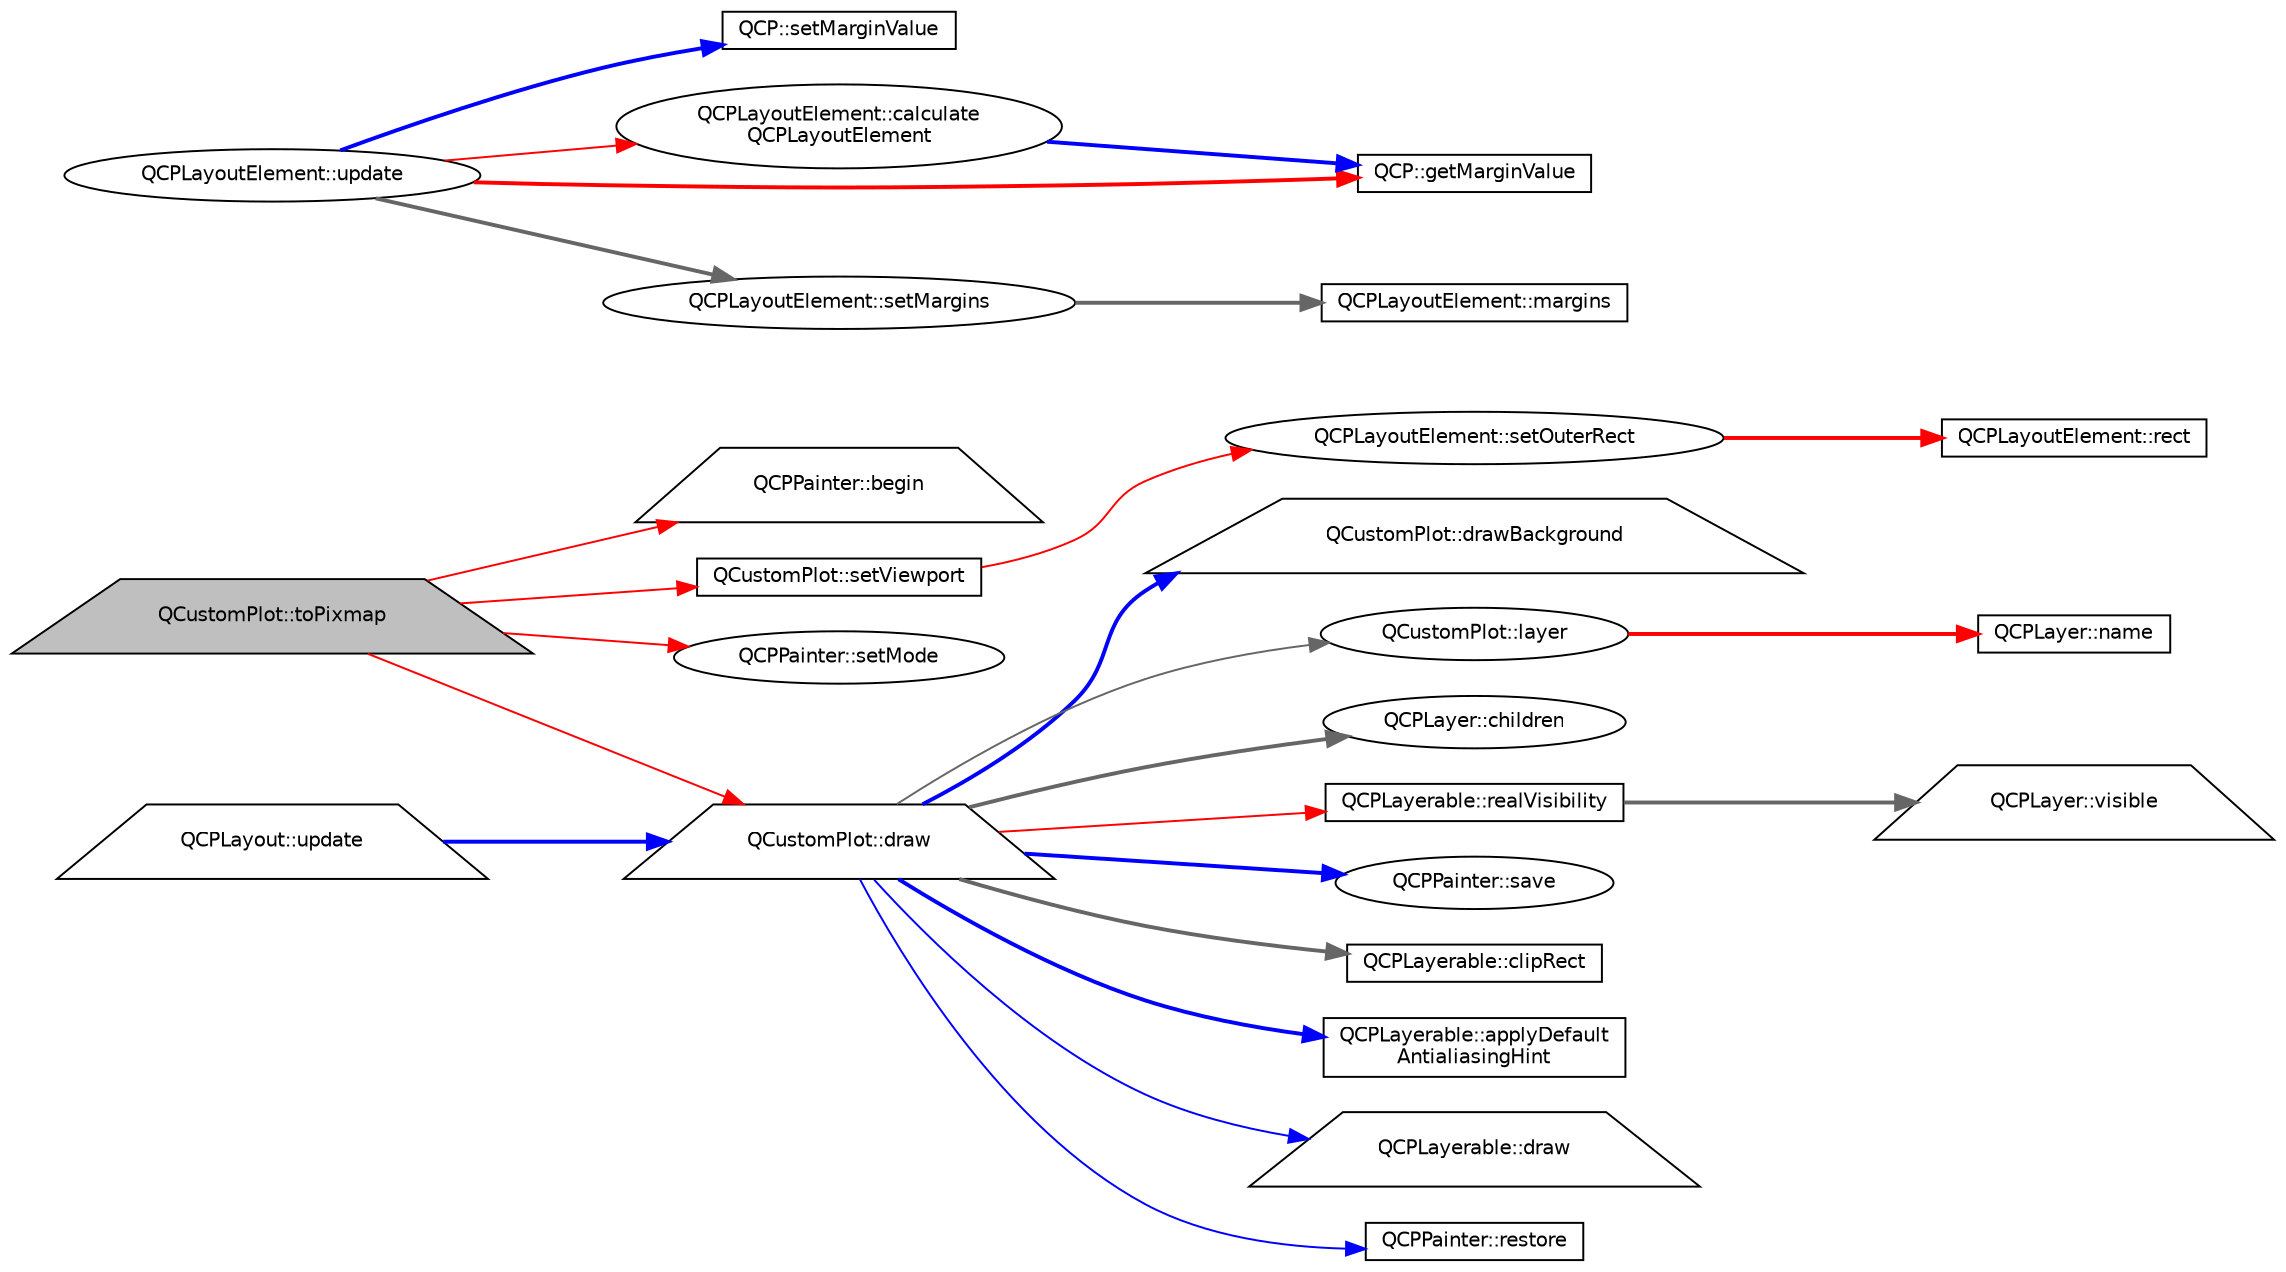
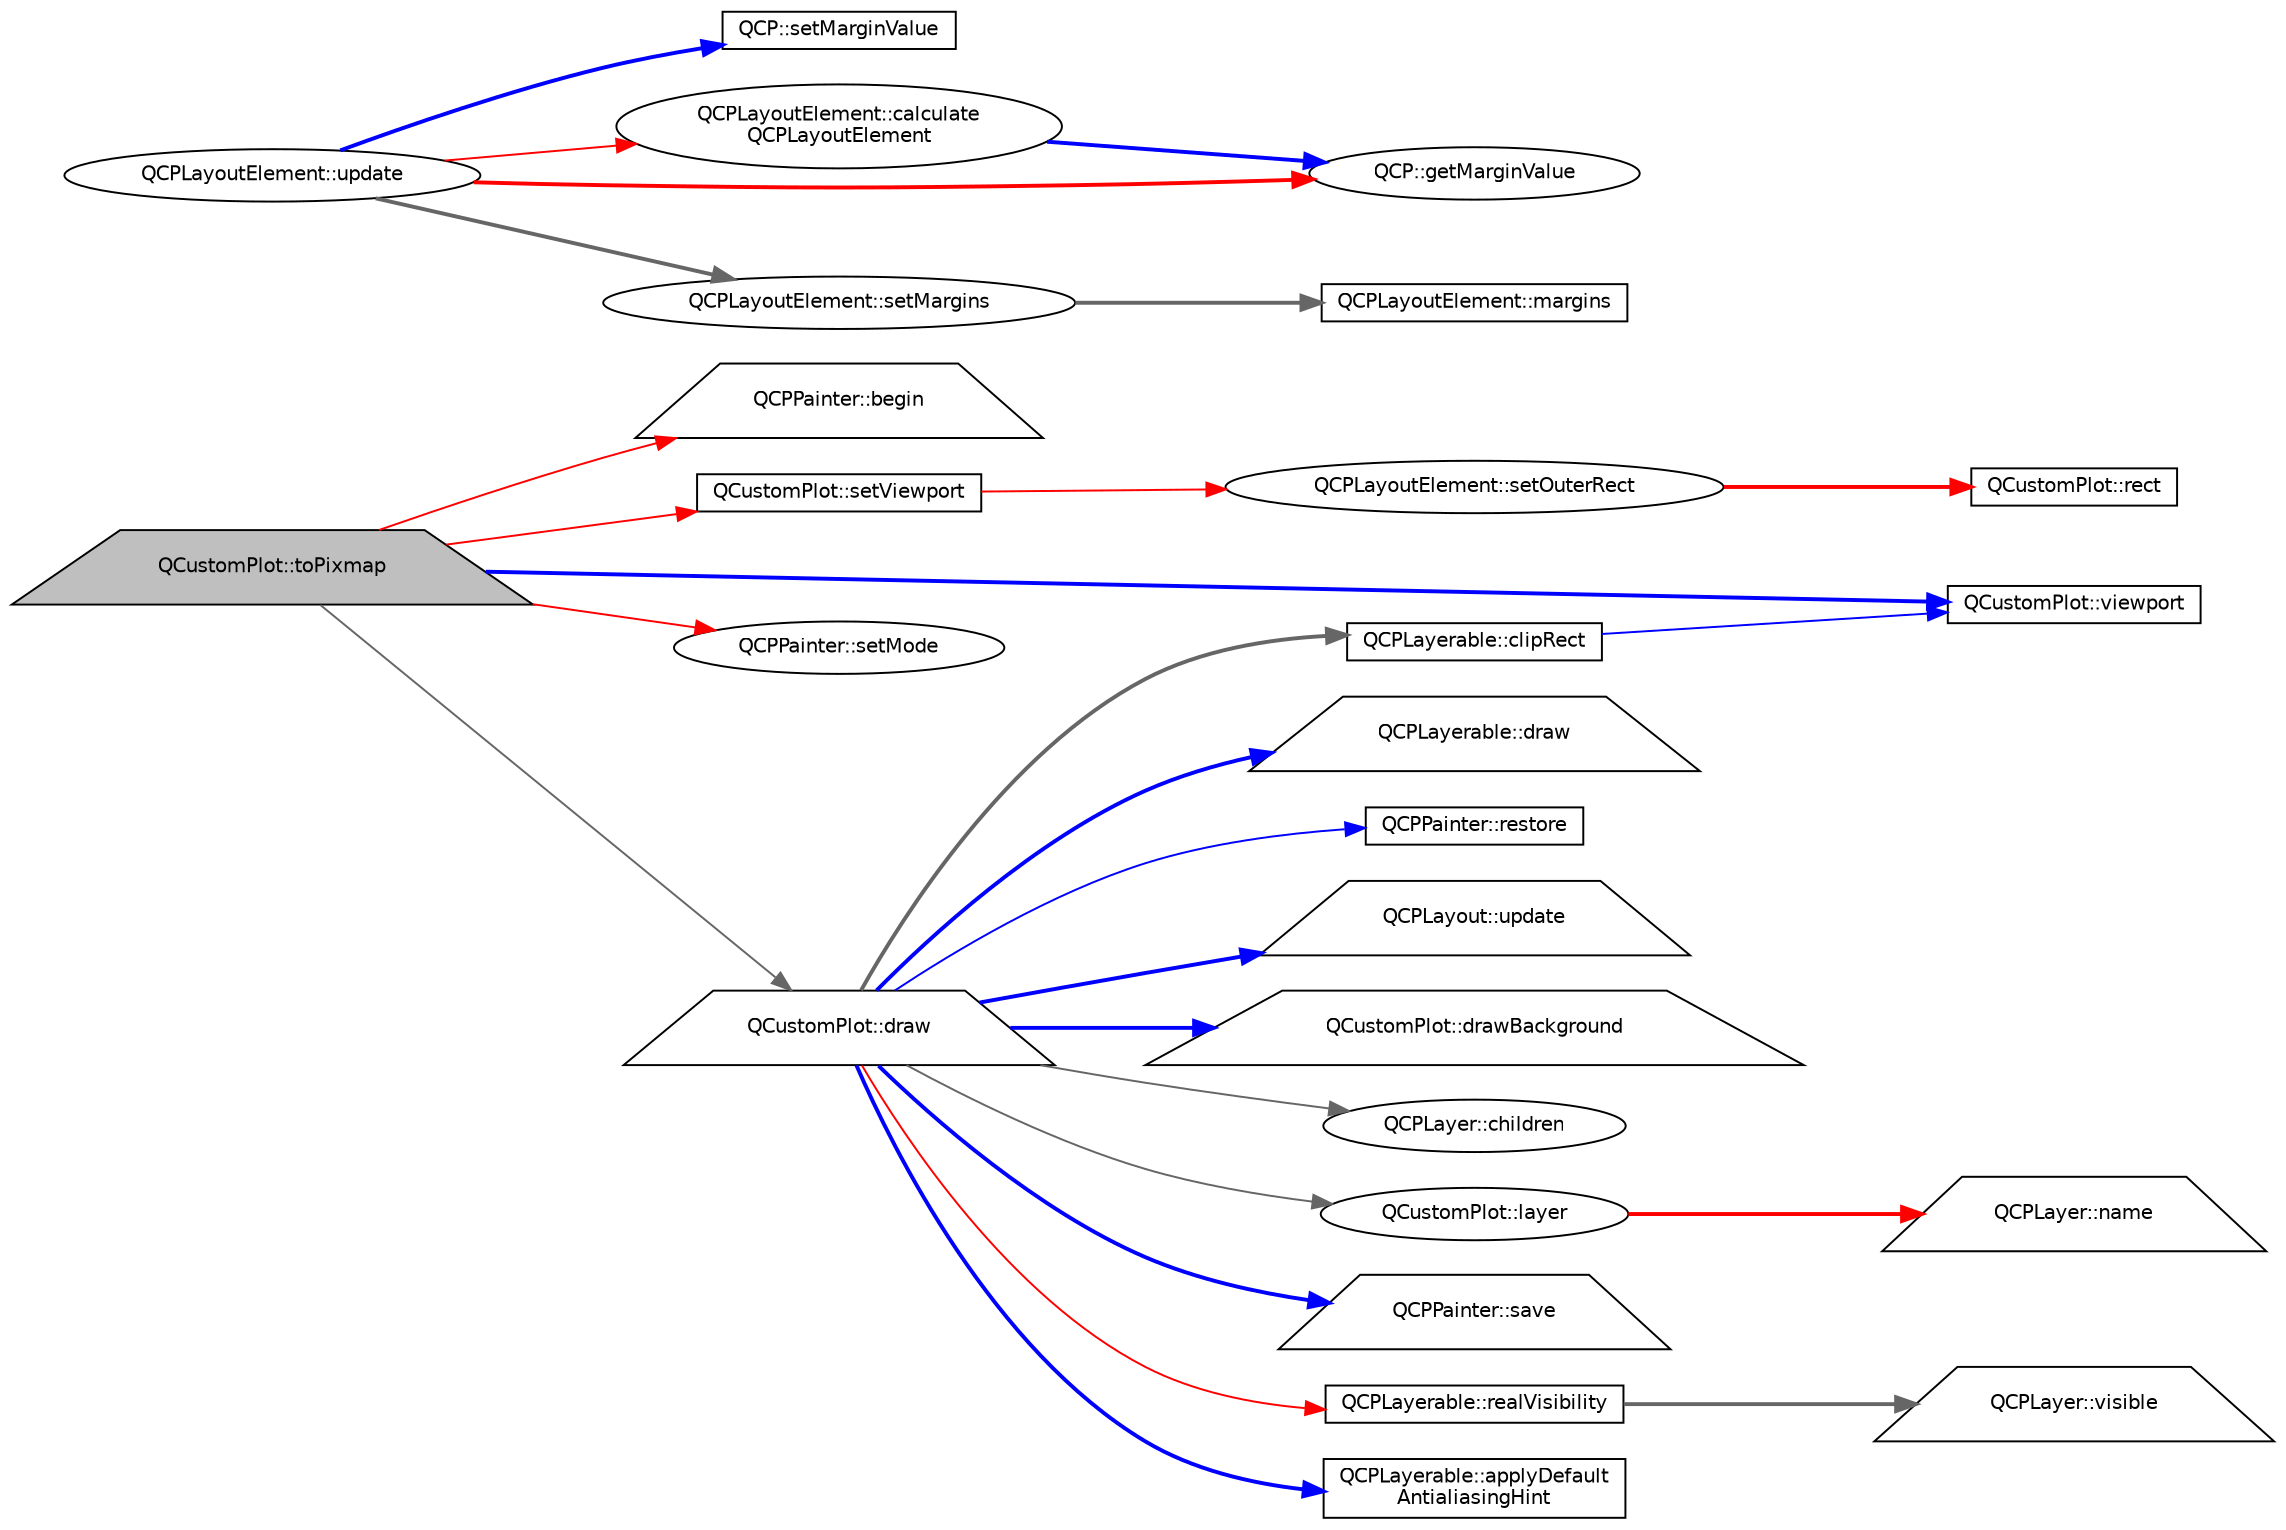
(1475, 173) -> (1475, 173)
(2074, 438) -> (2074, 487)
none -> (2074, 605)
(2074, 634) -> (2074, 1214)
(547, 725) -> (548, 791)
(1147, 767) -> (1184, 1089)
(545, 842) -> (1110, 979)
(1475, 883) -> (1475, 1312)
(1060, 1045) -> (1048, 846)
